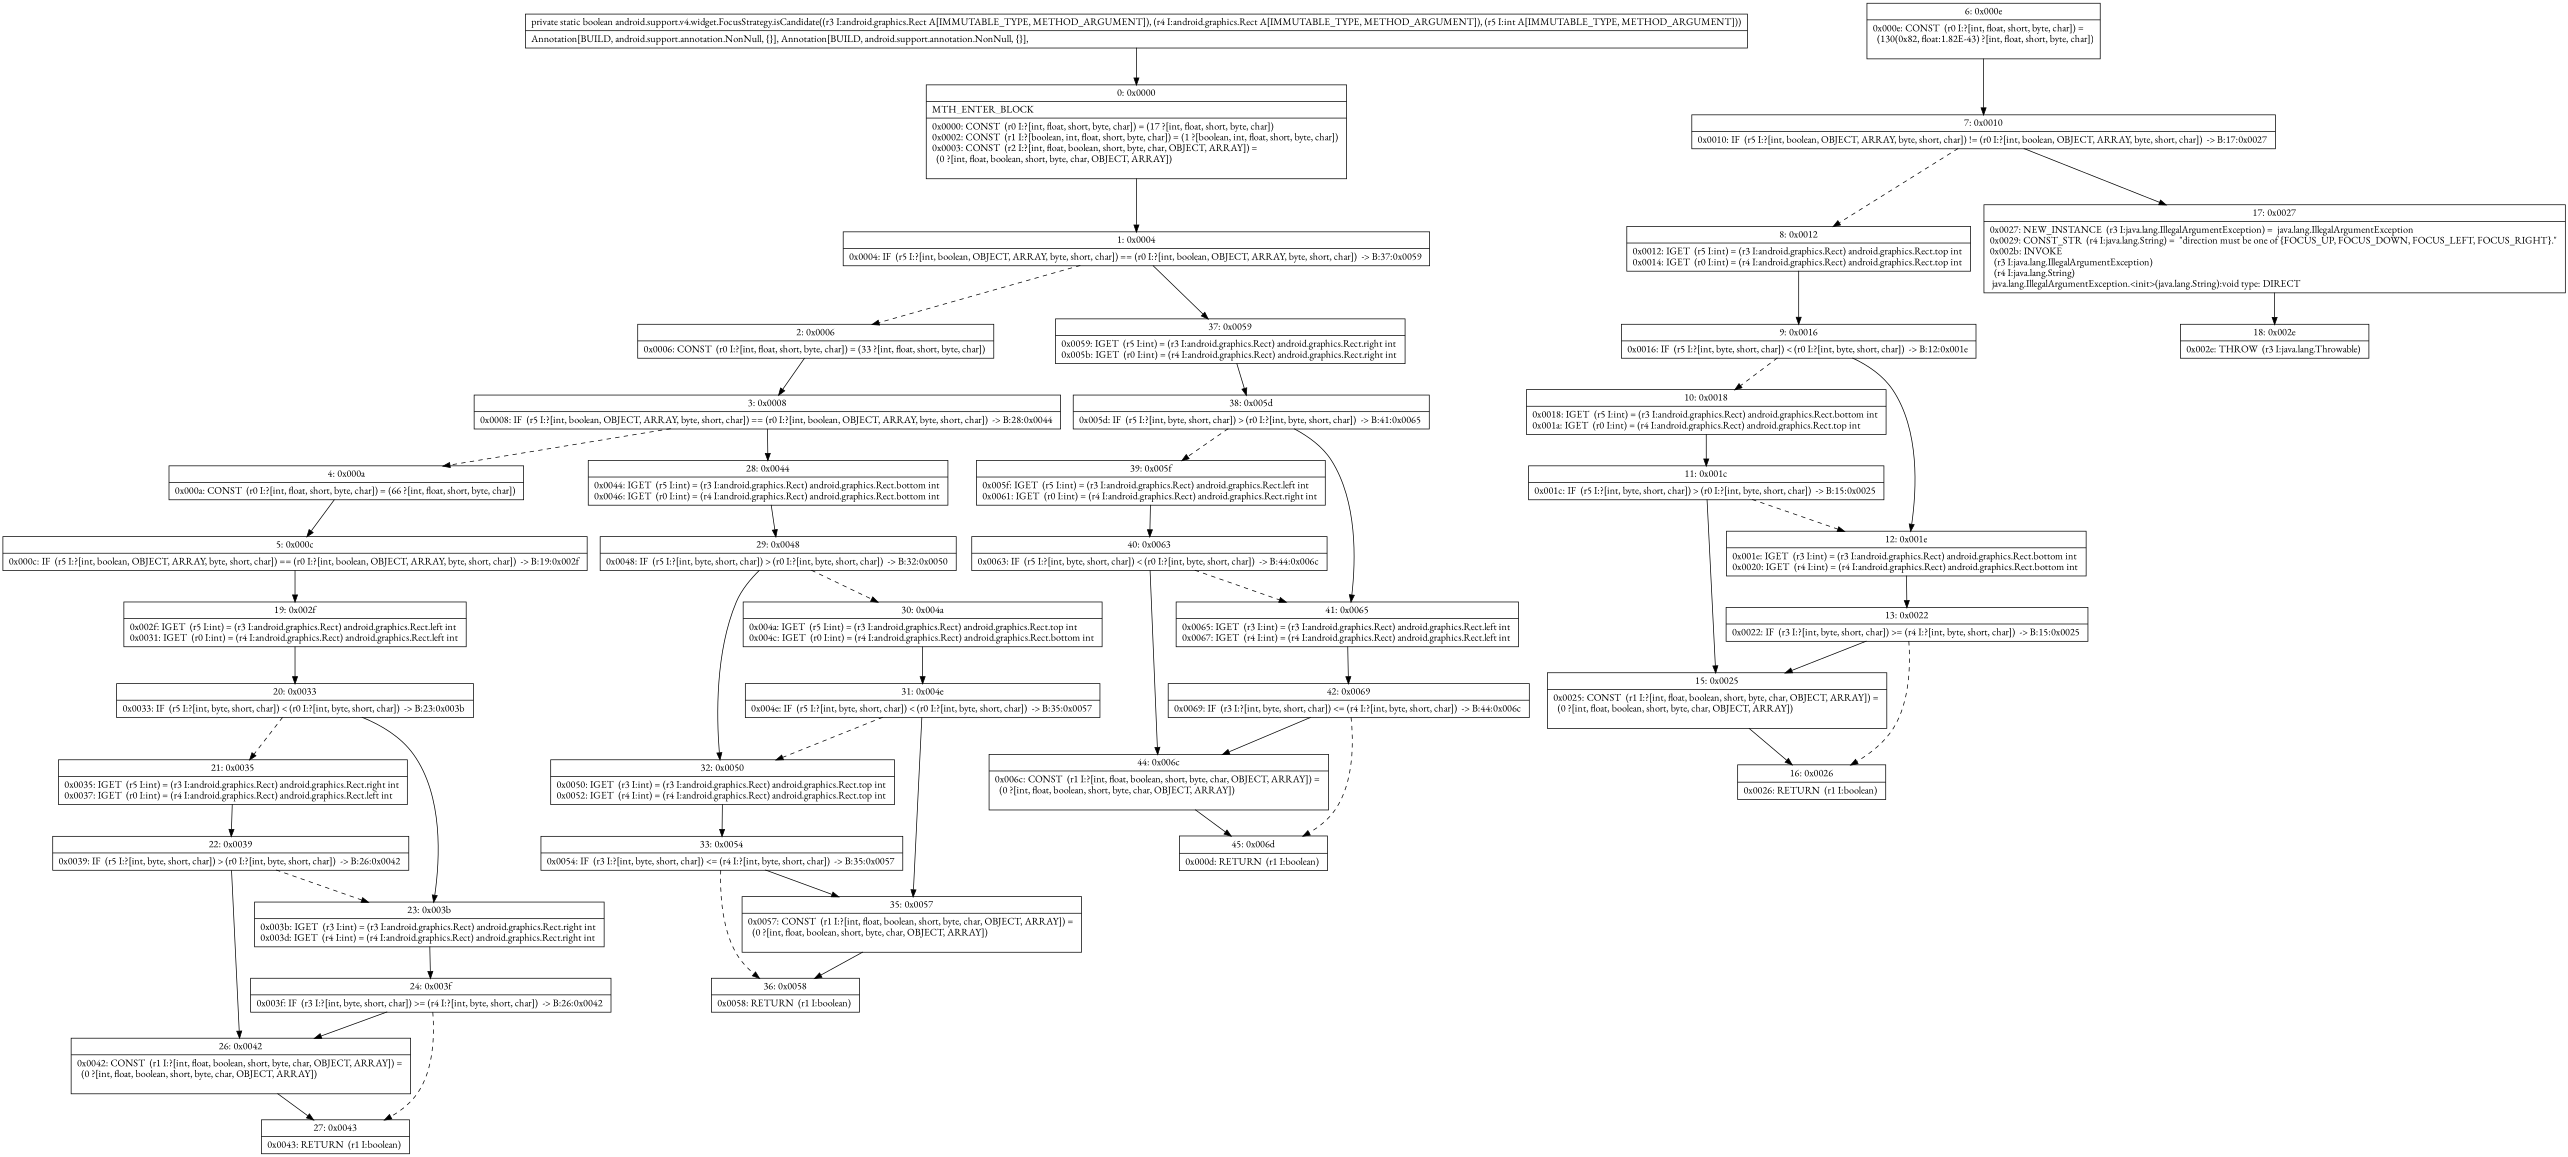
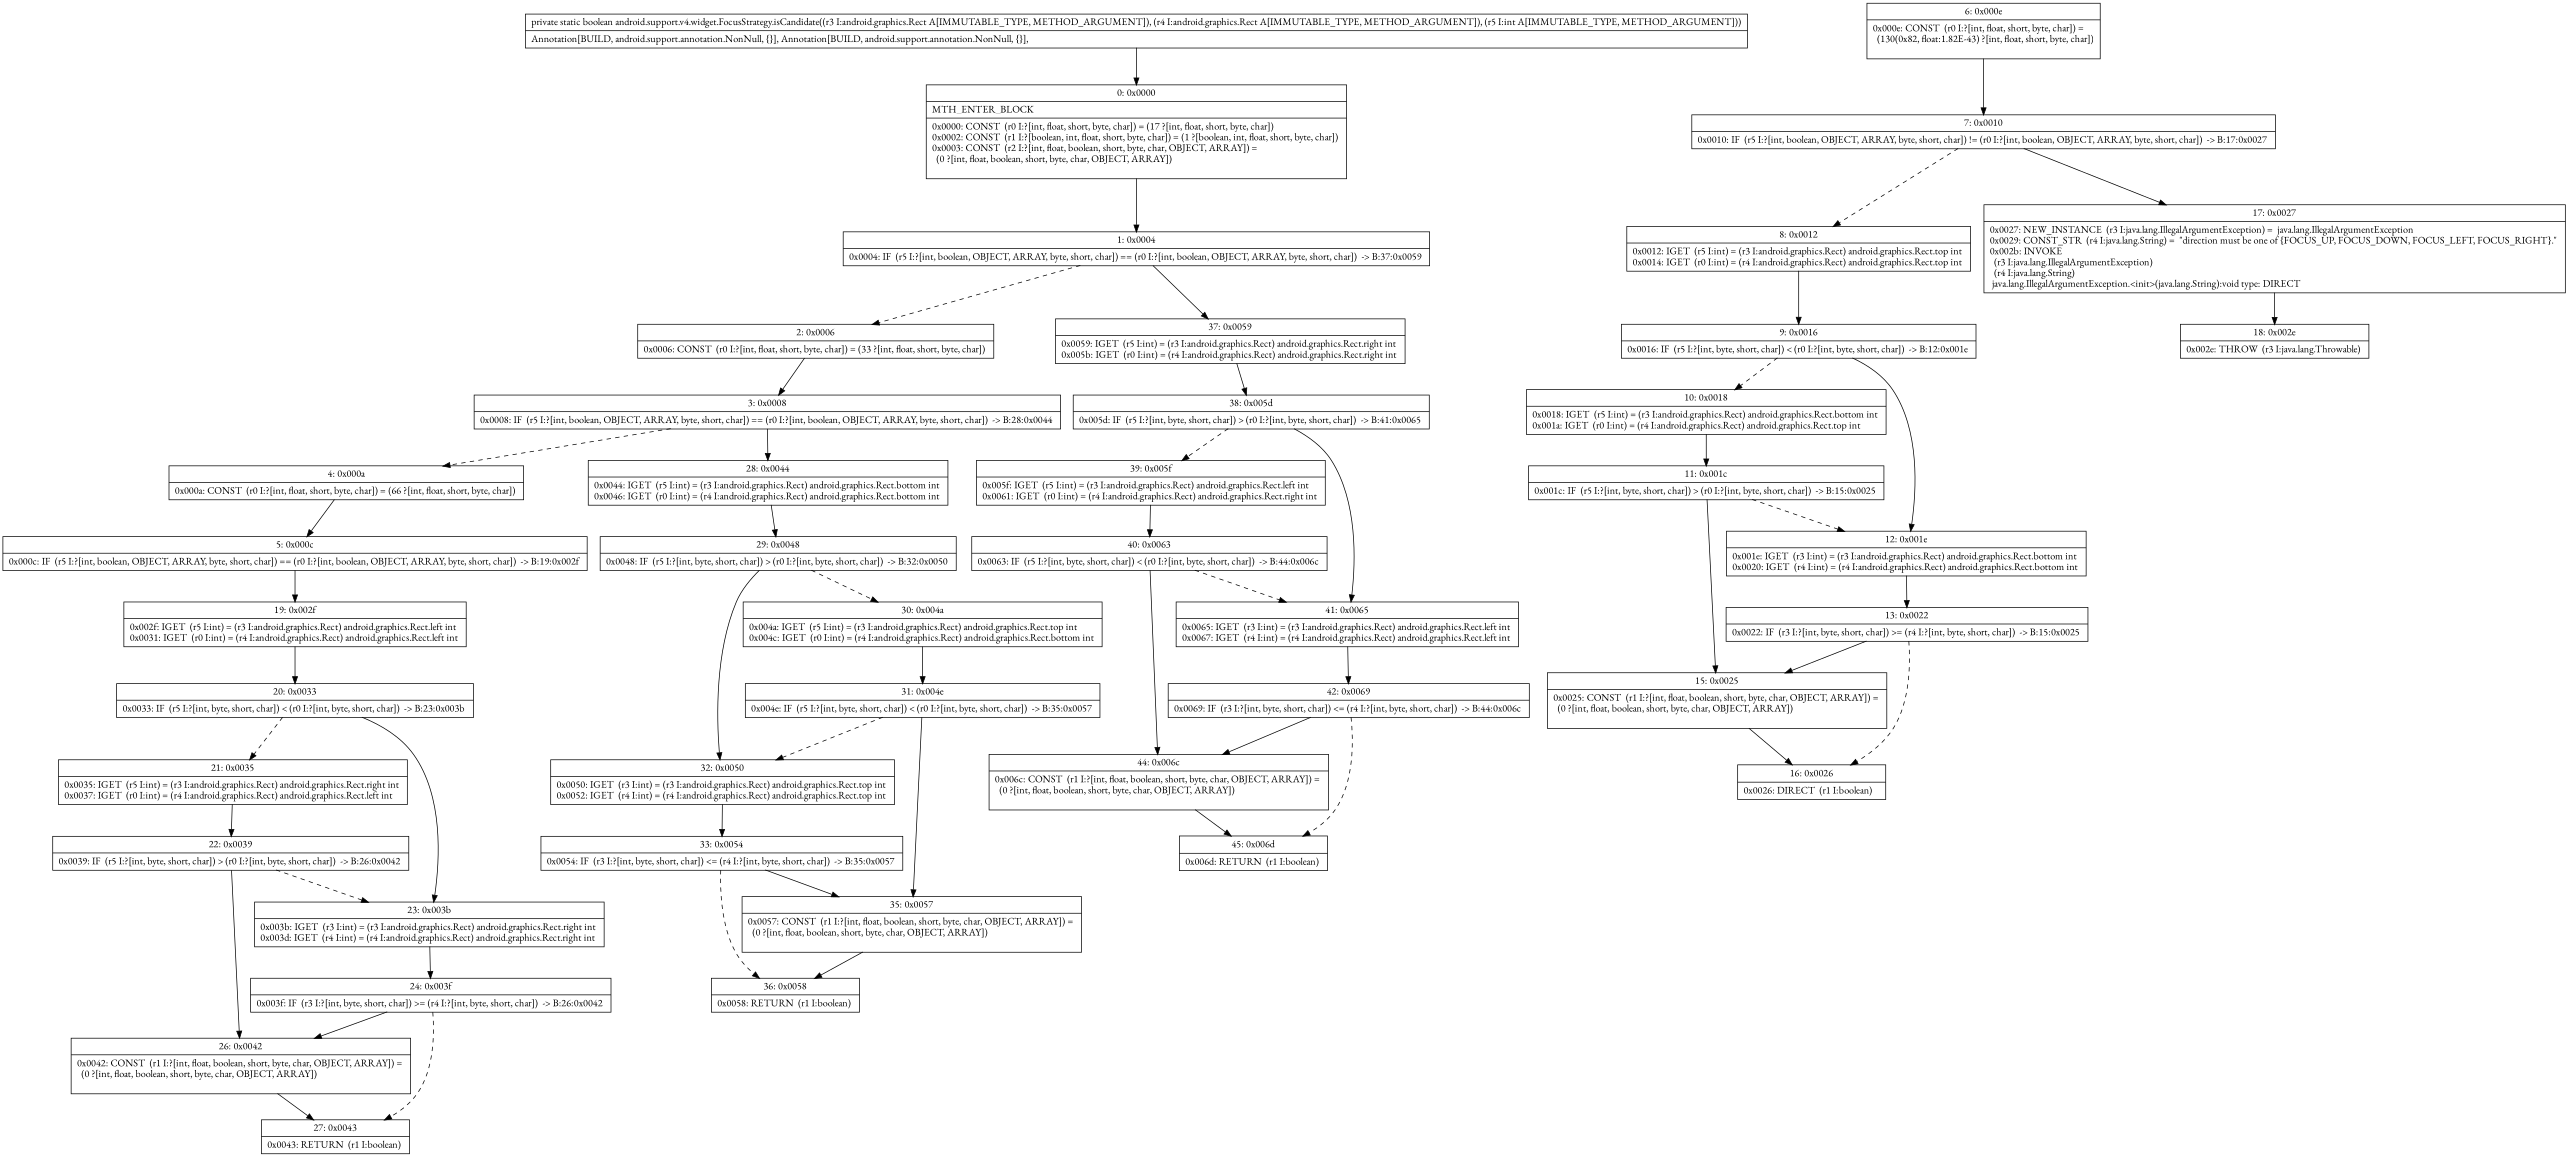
(1812, 790) -> (1809, 790)
(1253, 862) -> (1253, 862)
